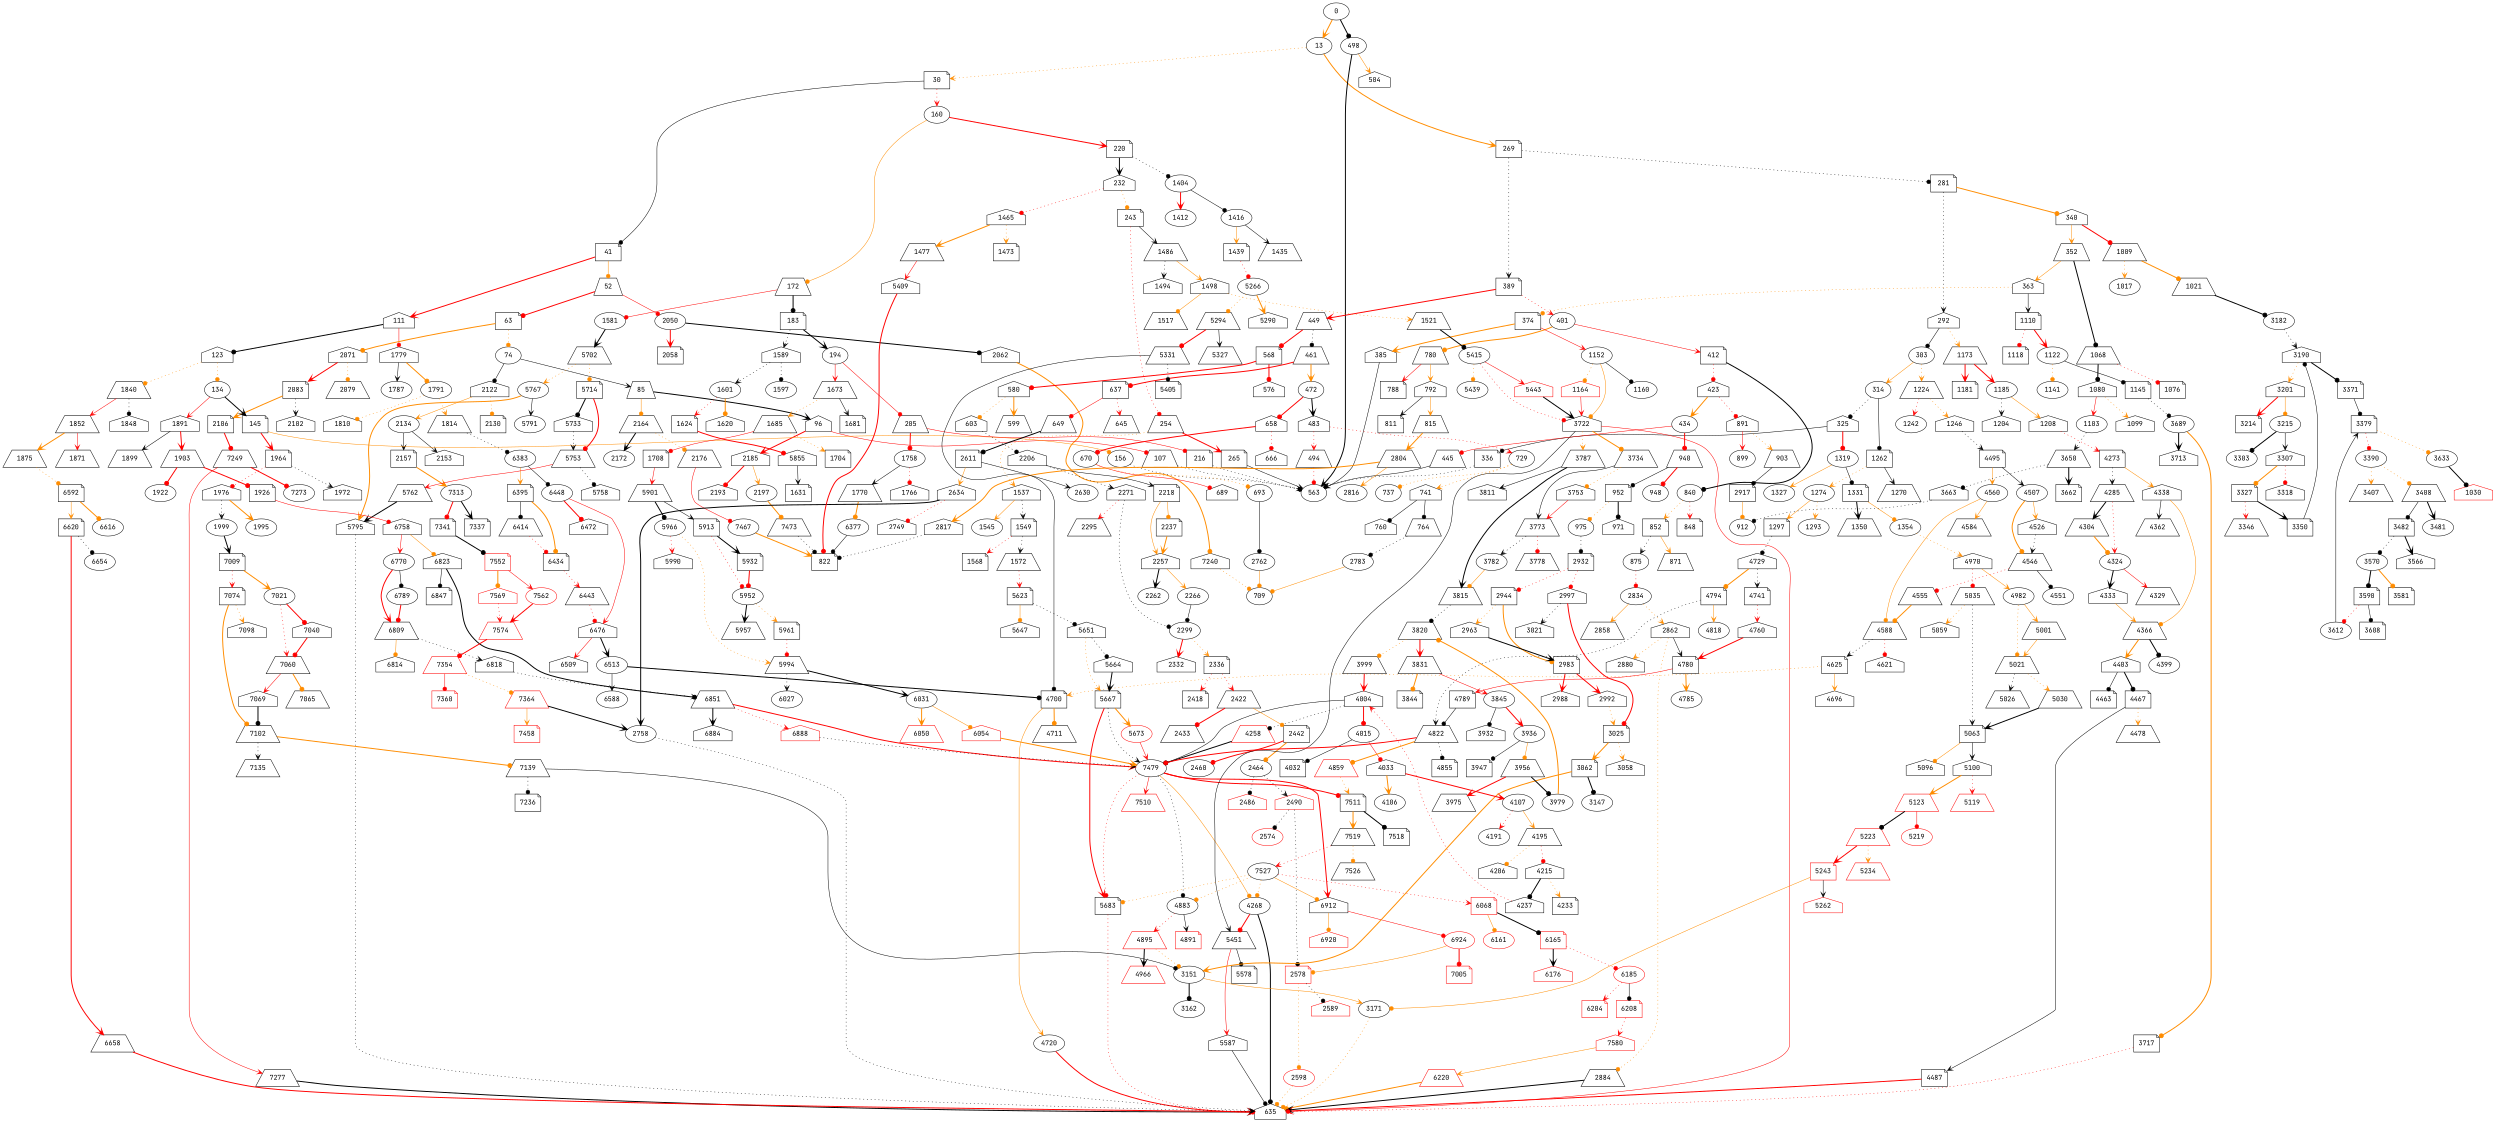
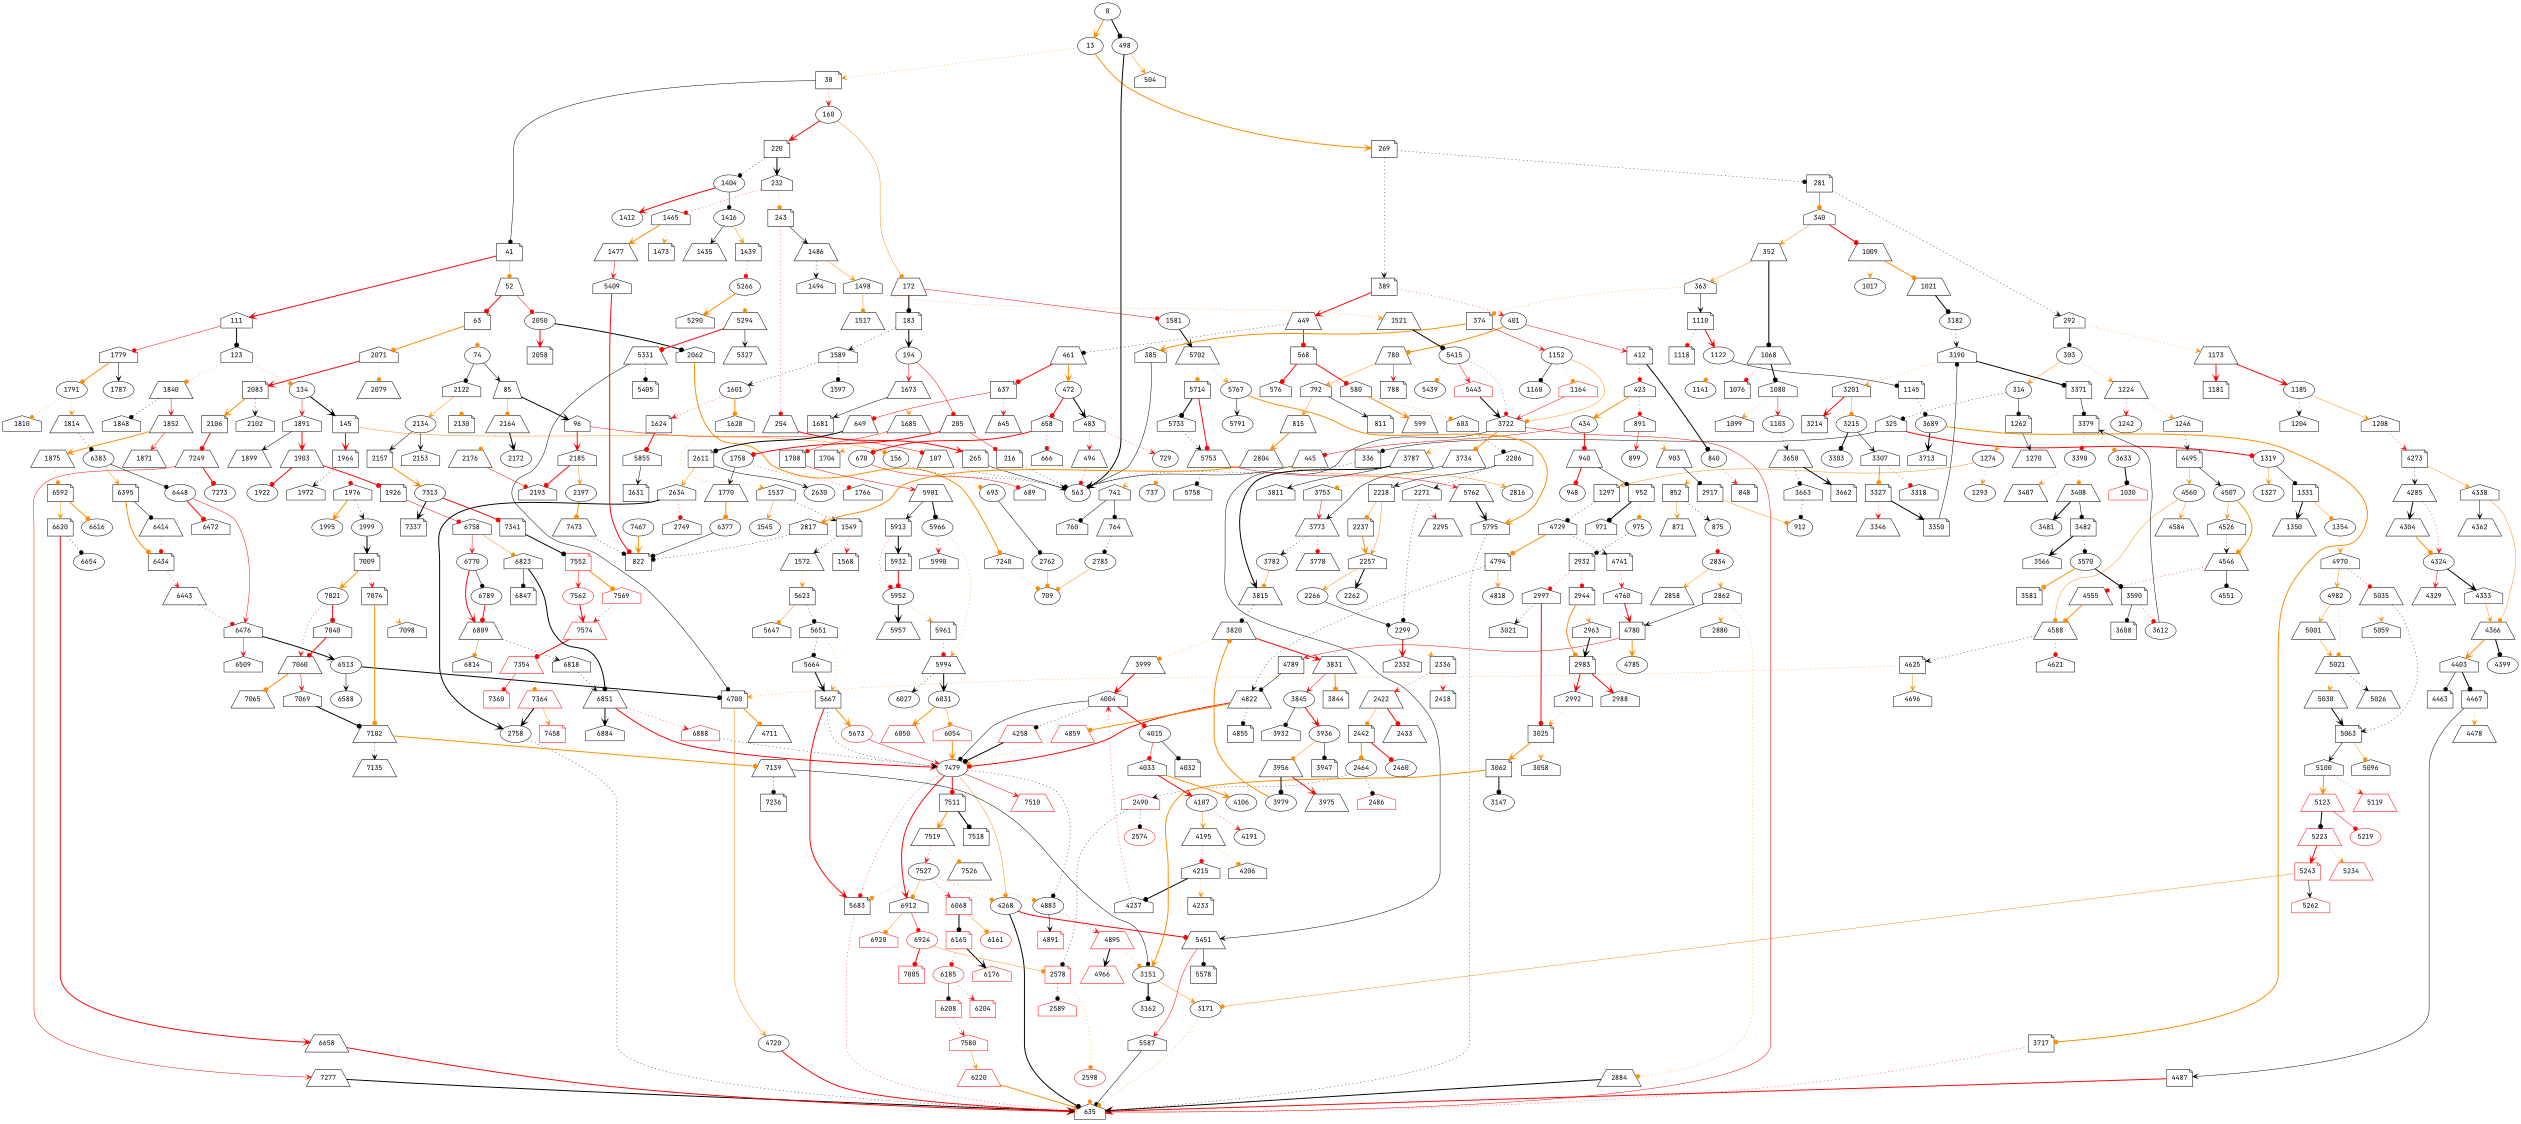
(696, 503) -> (505, 477)
(1019, 577) -> (802, 577)
(1344, 783) -> (1011, 752)
